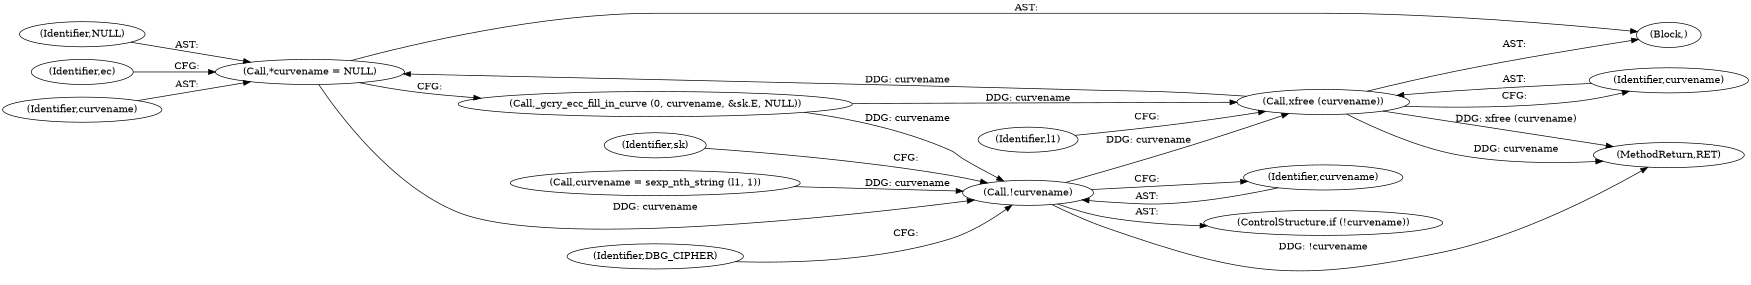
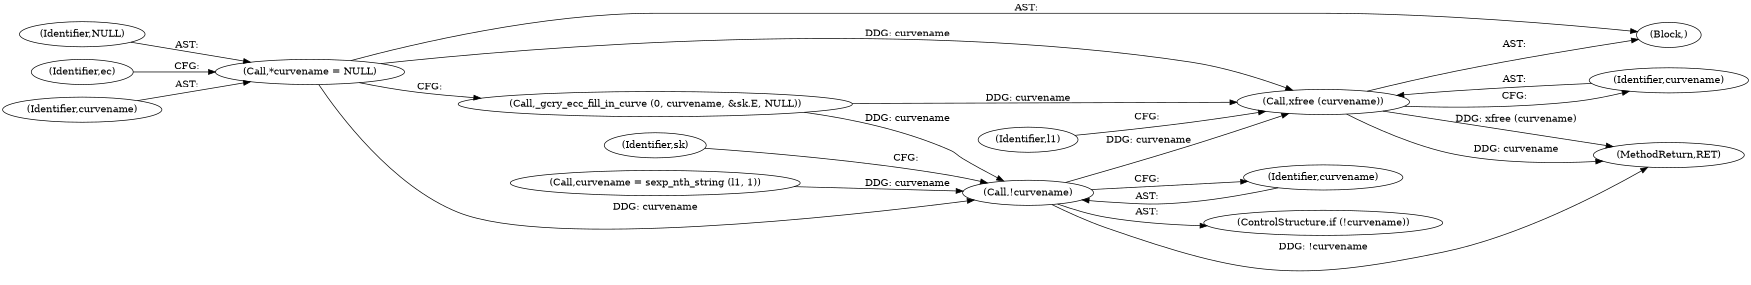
(829, 84) -> (835, 39)
(655, 256) -> none
